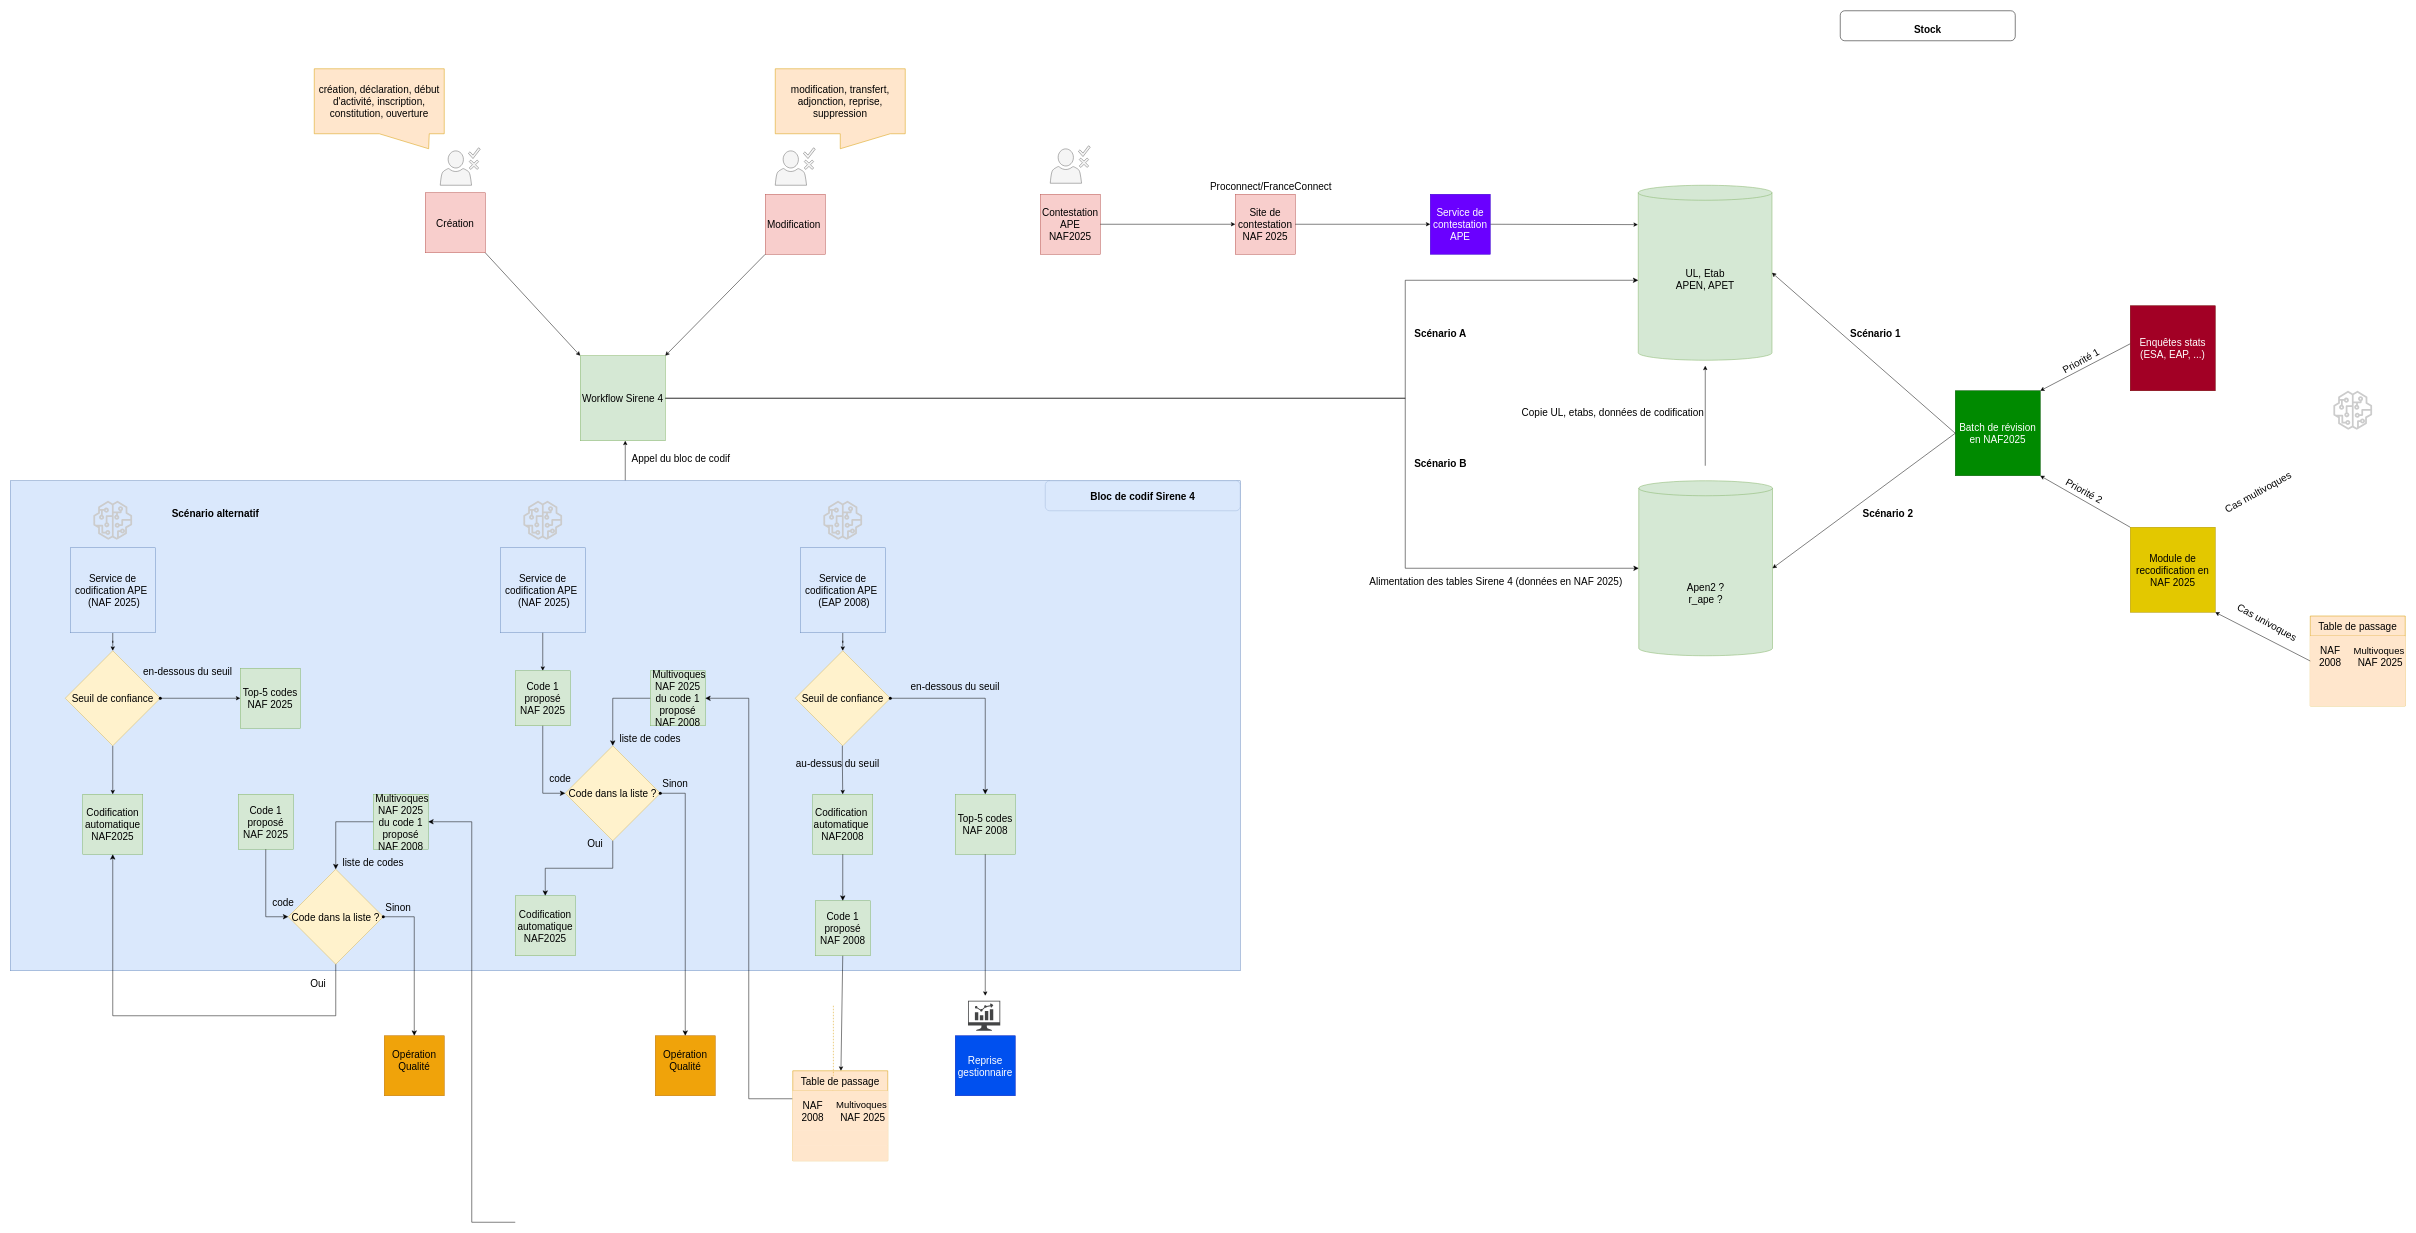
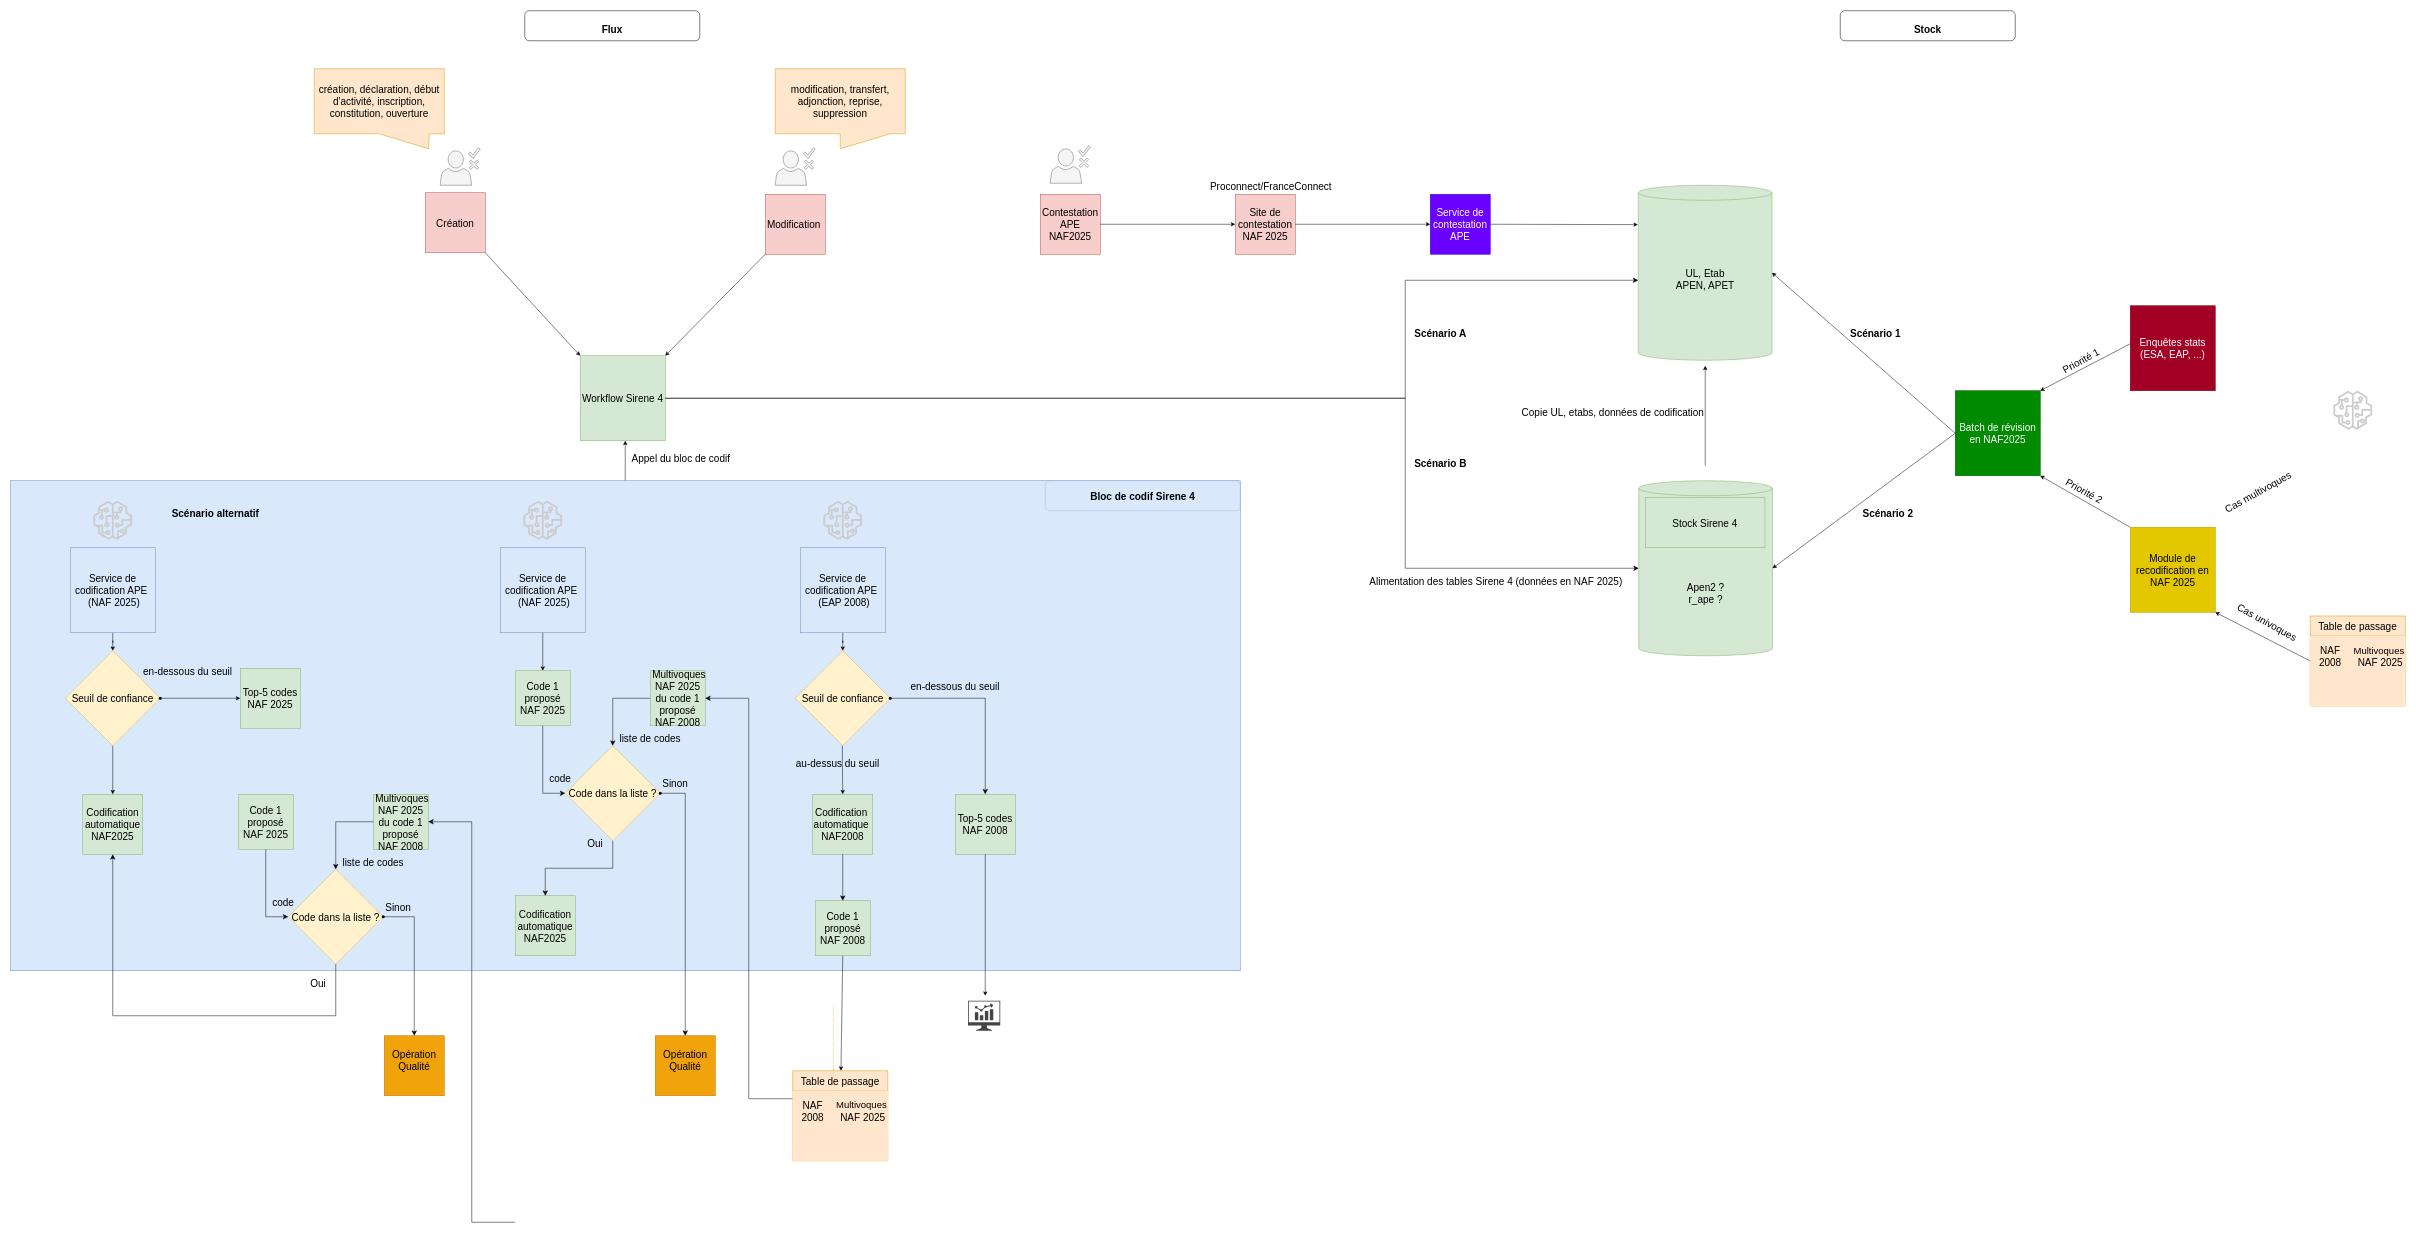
none -> (612, 26)
none -> (1705, 523)
(985, 1066) -> none
